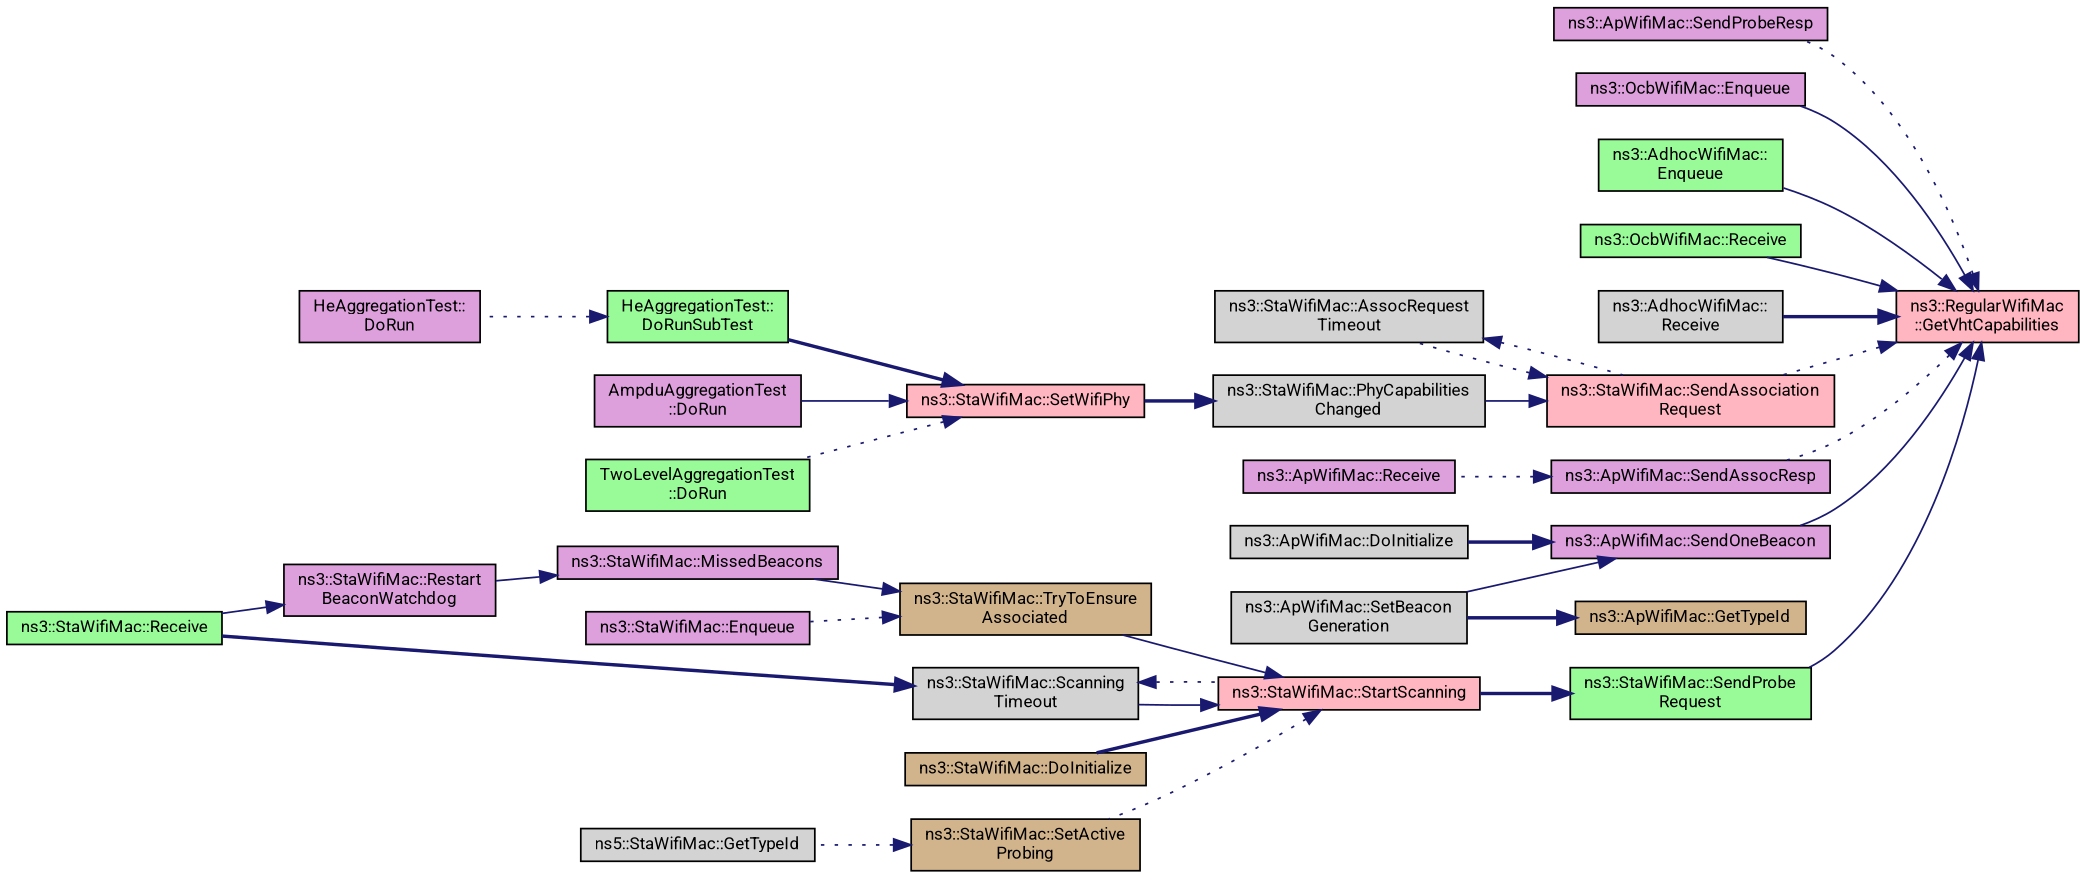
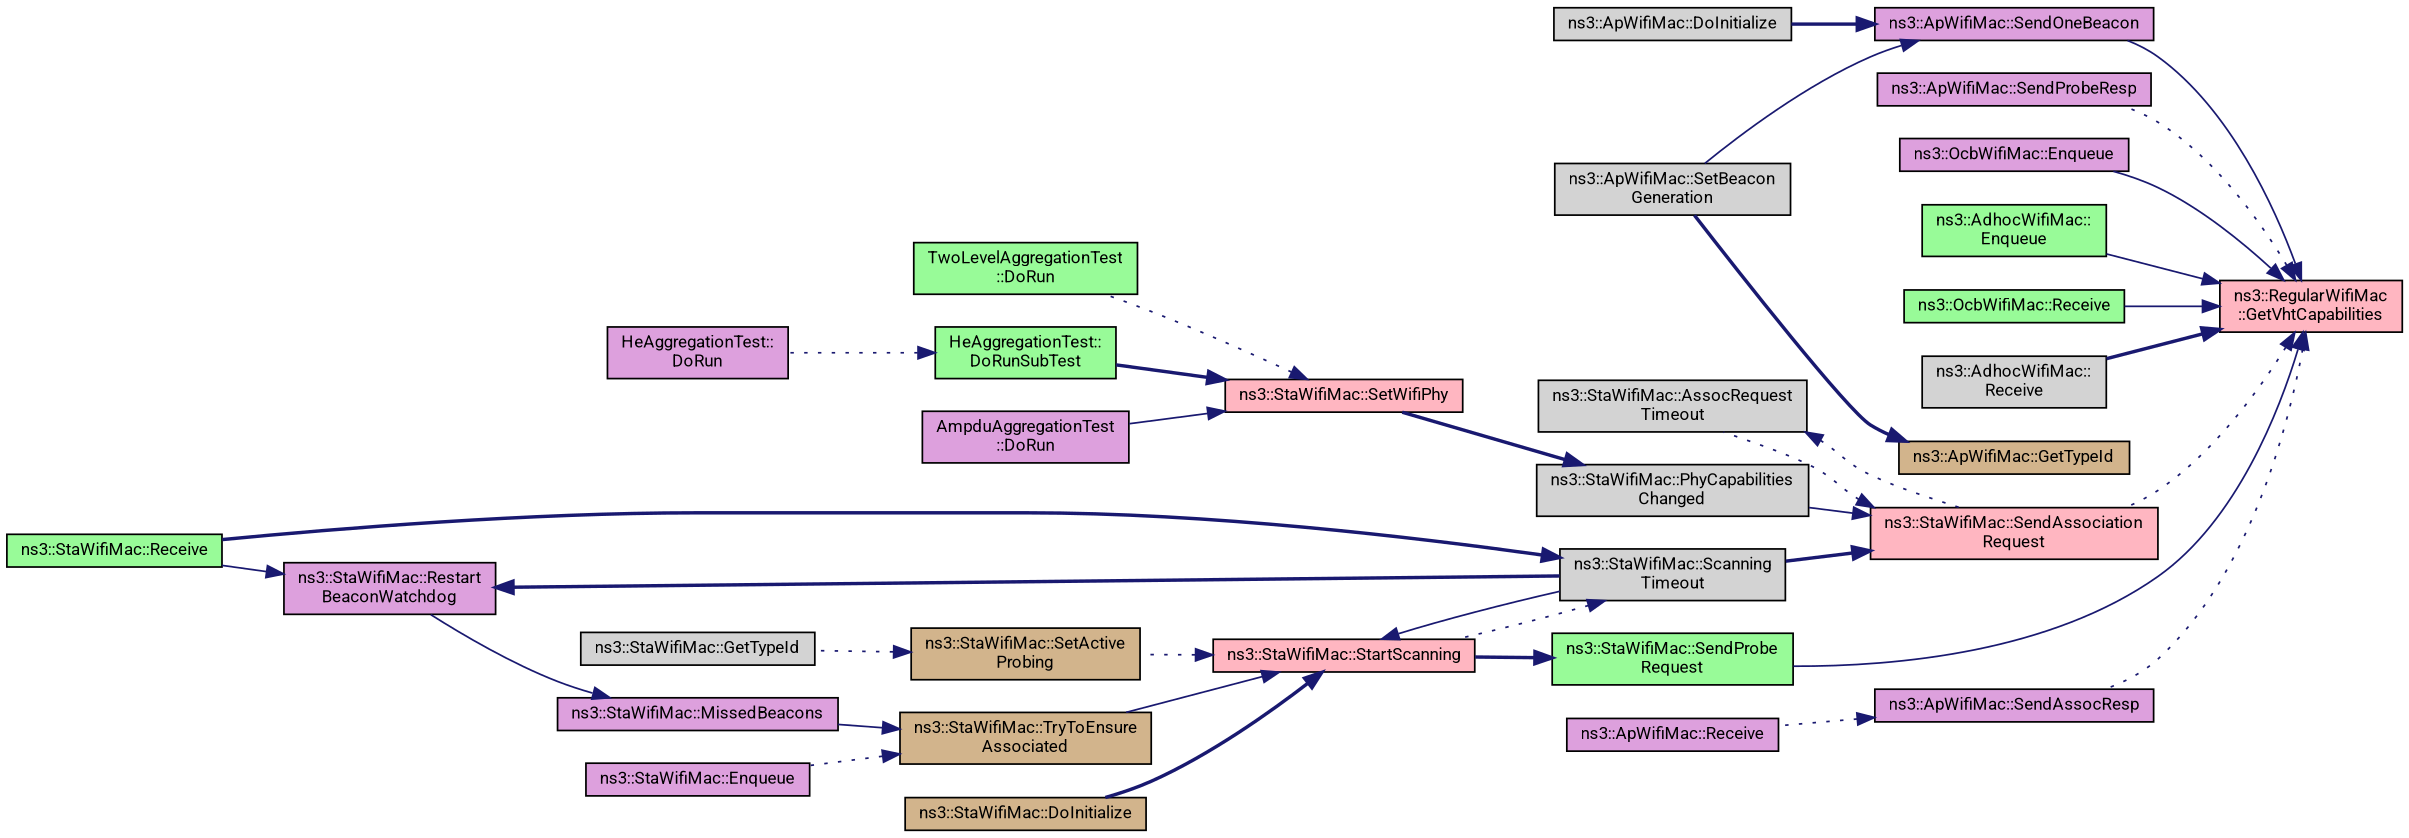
none -> (1819, 557)
none -> (1036, 582)
(698, 845) -> (698, 649)
